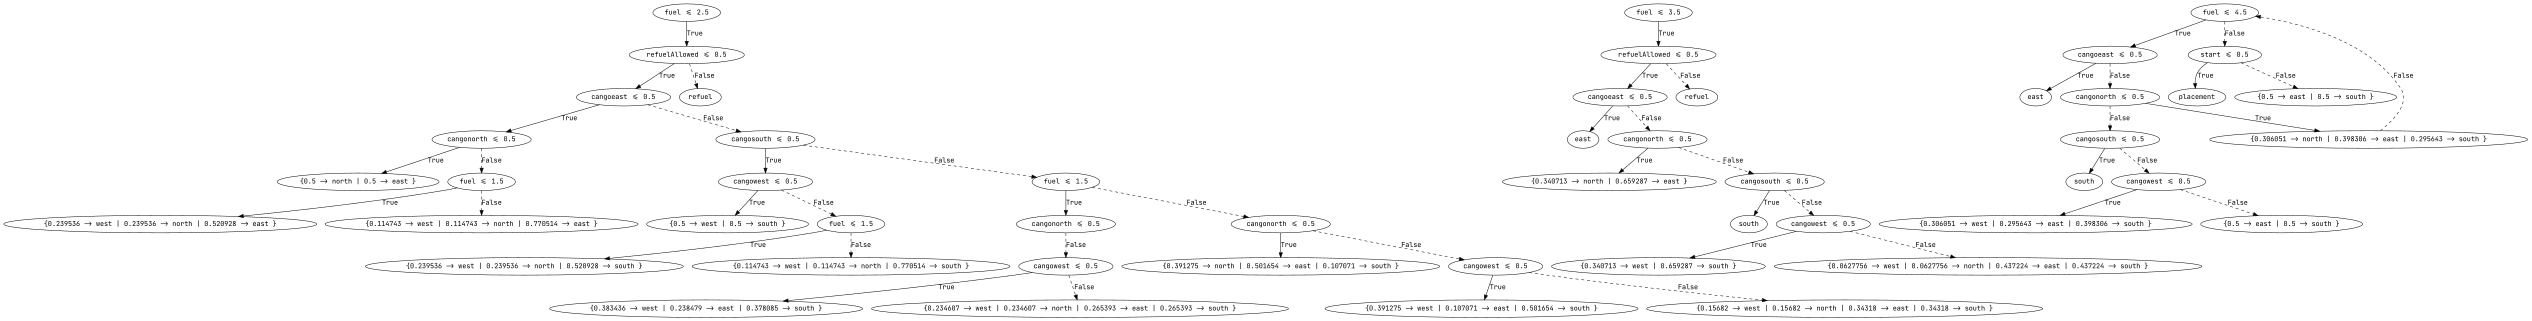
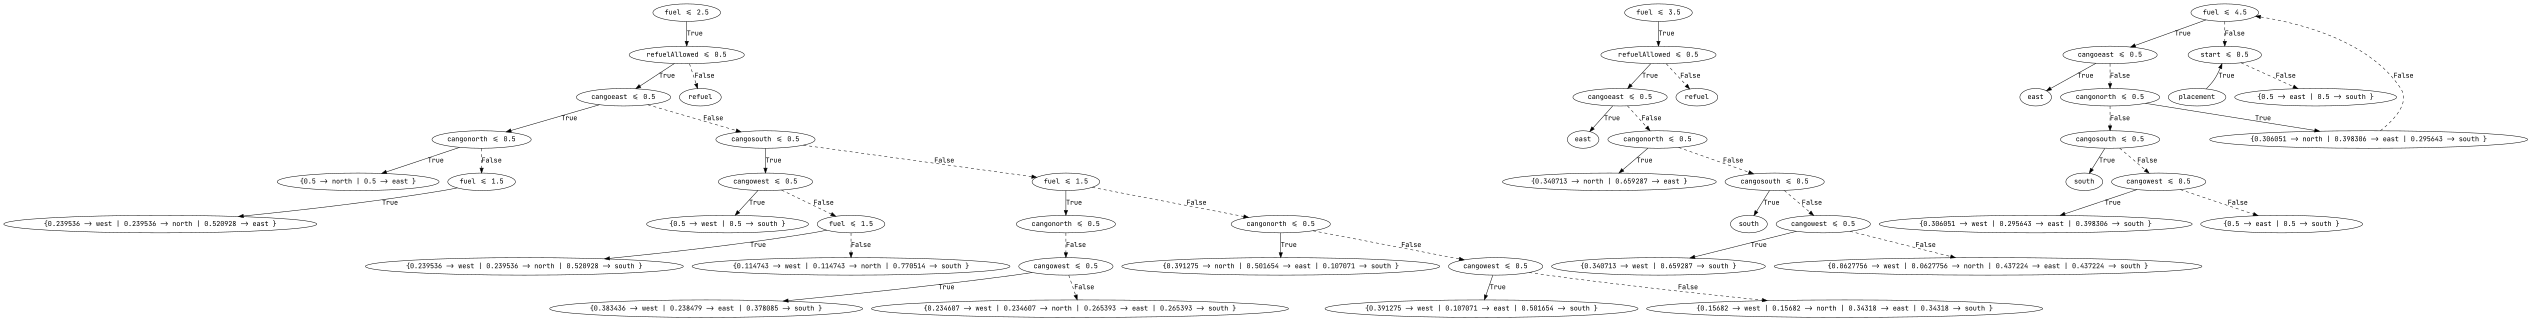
(2198, 71) -> (2214, 79)
(482, 224) -> none
